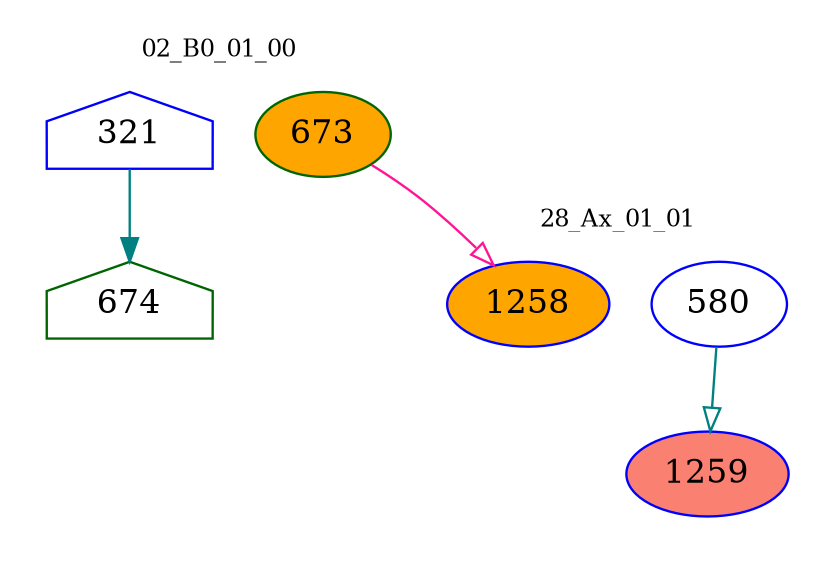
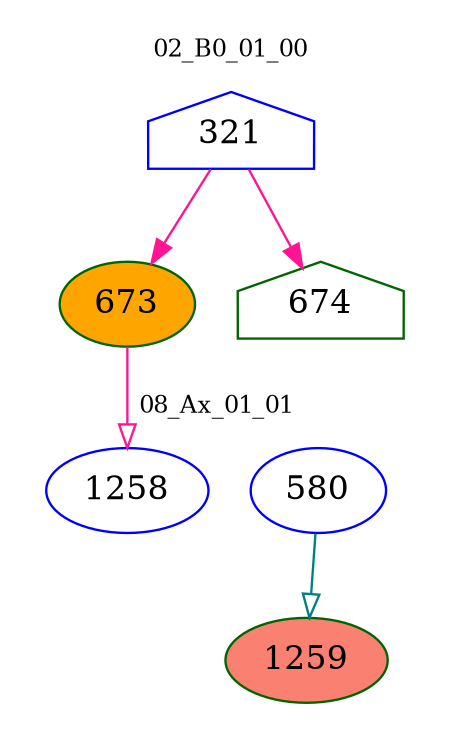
(130, 203) -> (270, 208)
none -> (188, 206)
(618, 221) -> (217, 407)
(528, 304) -> (127, 491)
(708, 474) -> (307, 660)
